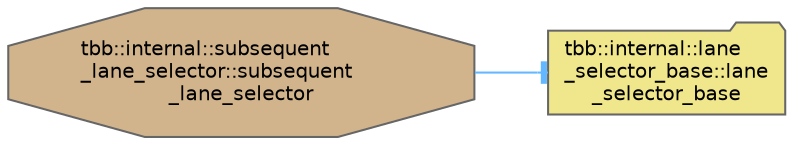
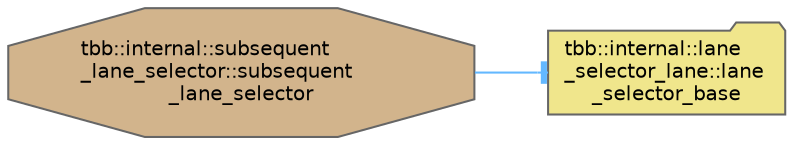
(667, 73) -> (667, 73)
